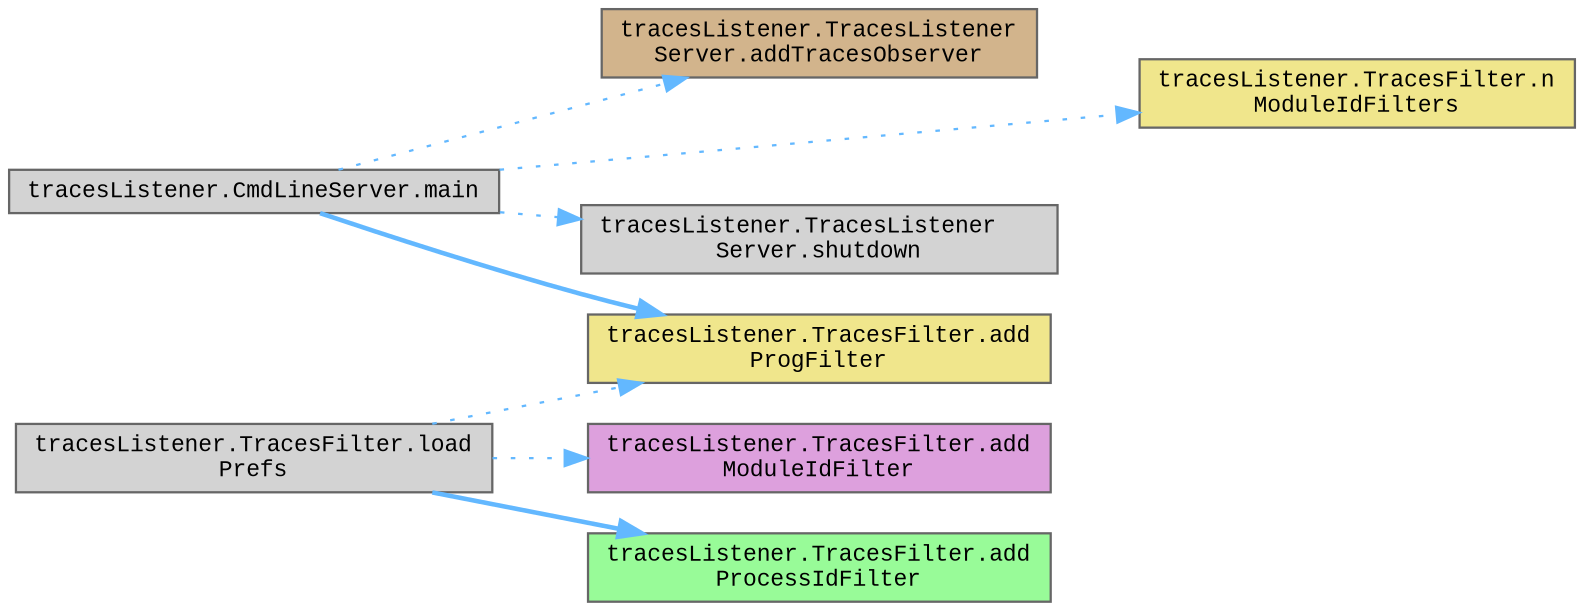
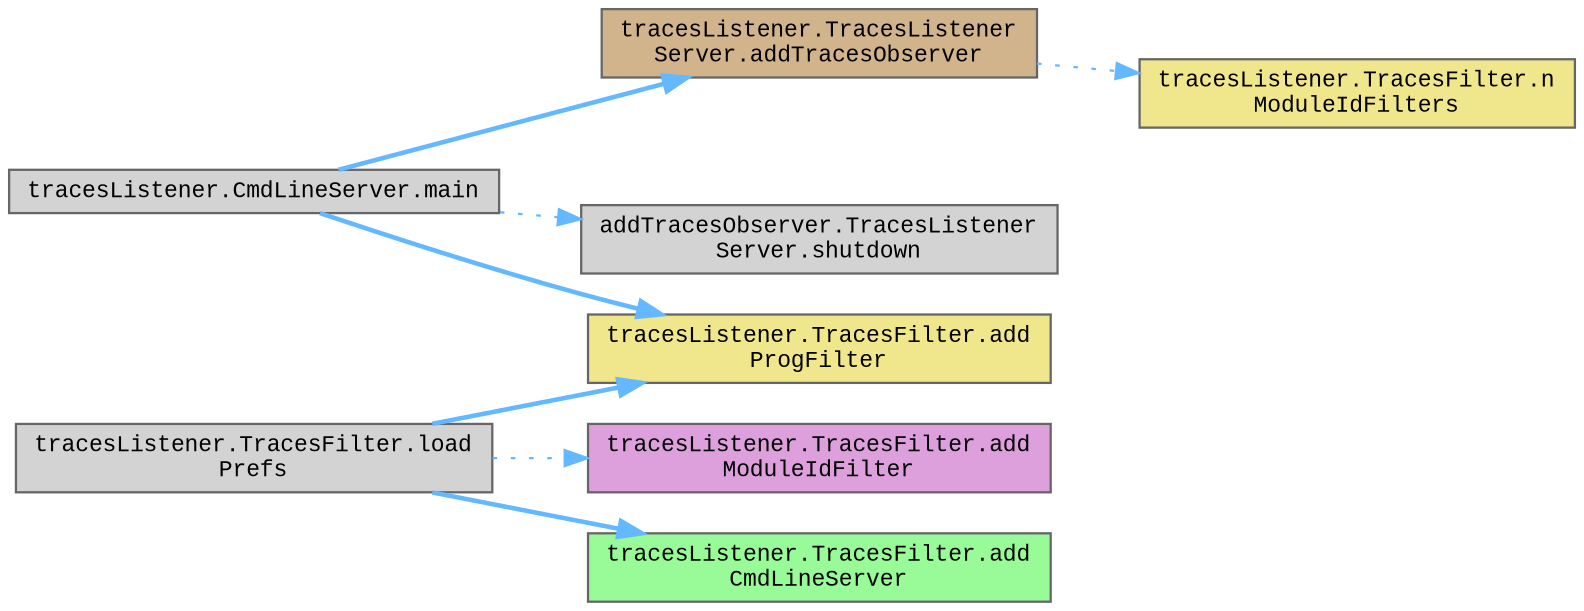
(501, 127) -> (501, 127)
(808, 142) -> (1076, 67)
(819, 239) -> (819, 239)
(526, 406) -> (526, 406)
(819, 568) -> (819, 568)
